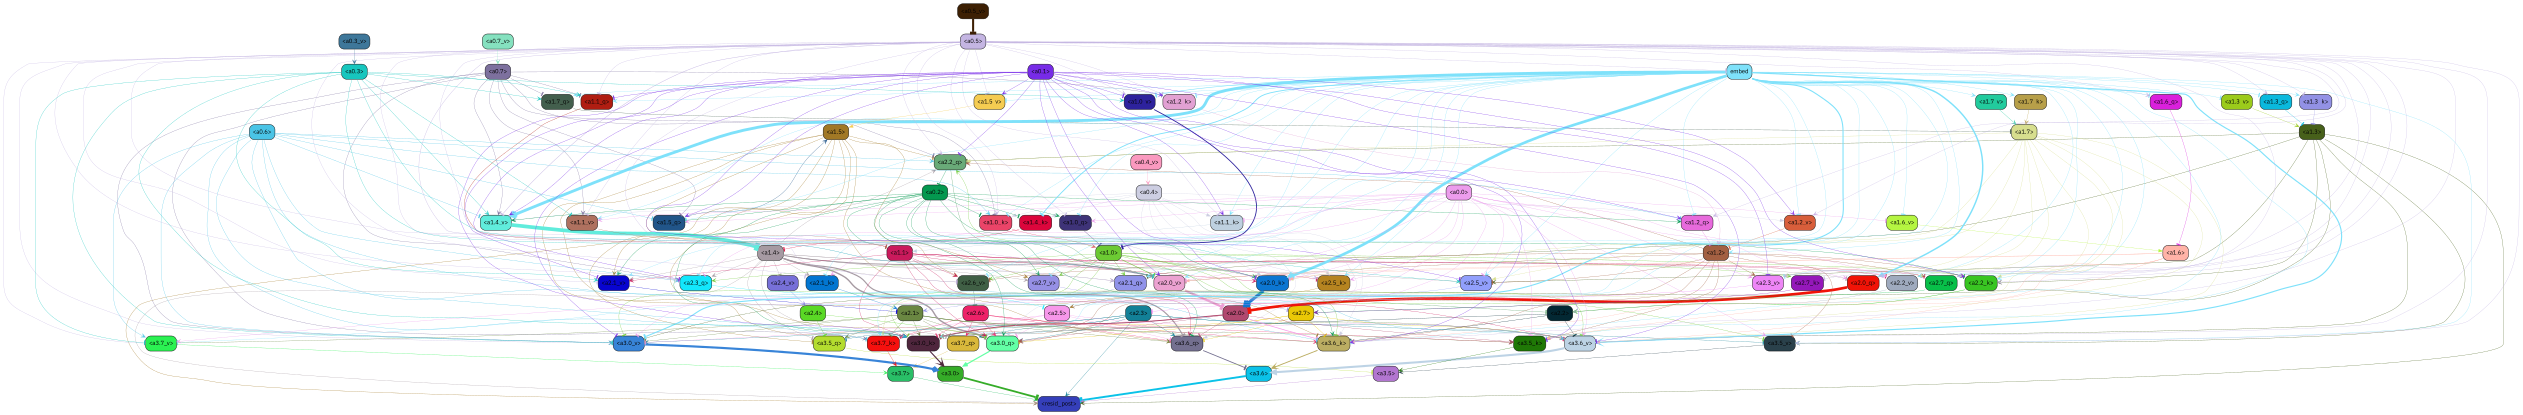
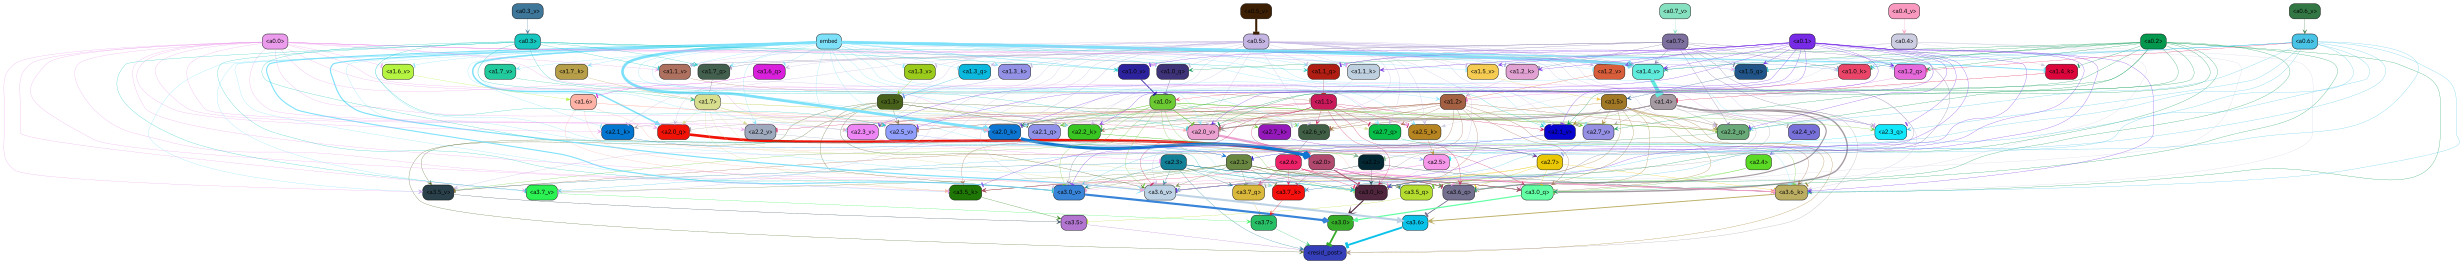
none -> (2305, 11)
none -> (958, 52)
(1355, 57) -> (1090, 46)
(978, 171) -> (2137, 54)
(943, 177) -> (1971, 96)
(972, 225) -> (1445, 116)
(396, 240) -> (1771, 102)
